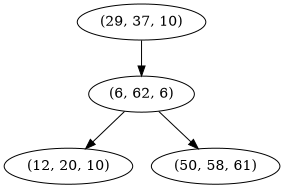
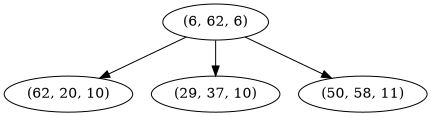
(142, 53) -> (216, 53)
(68, 166) -> (68, 94)
(216, 166) -> (363, 94)
